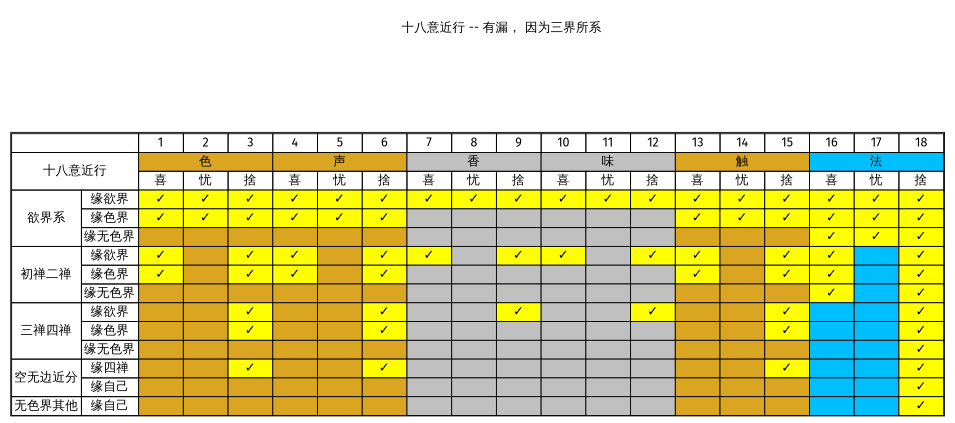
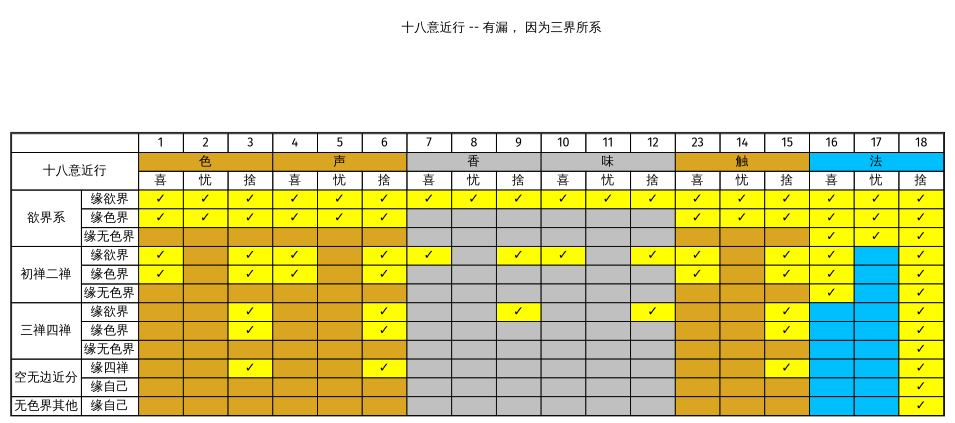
(698, 143) -> (698, 143)
